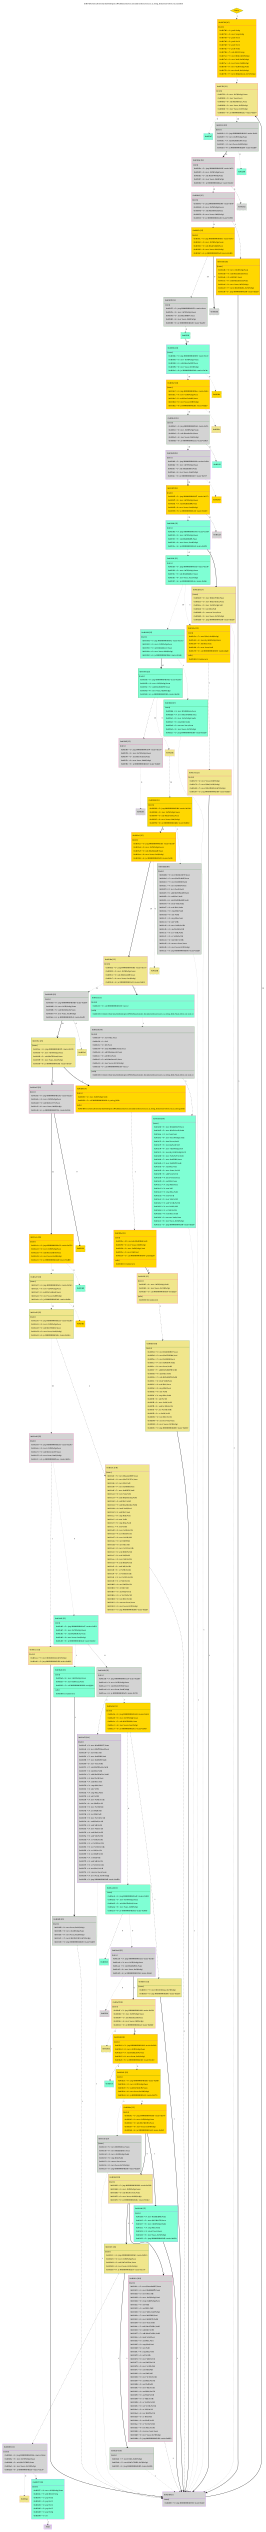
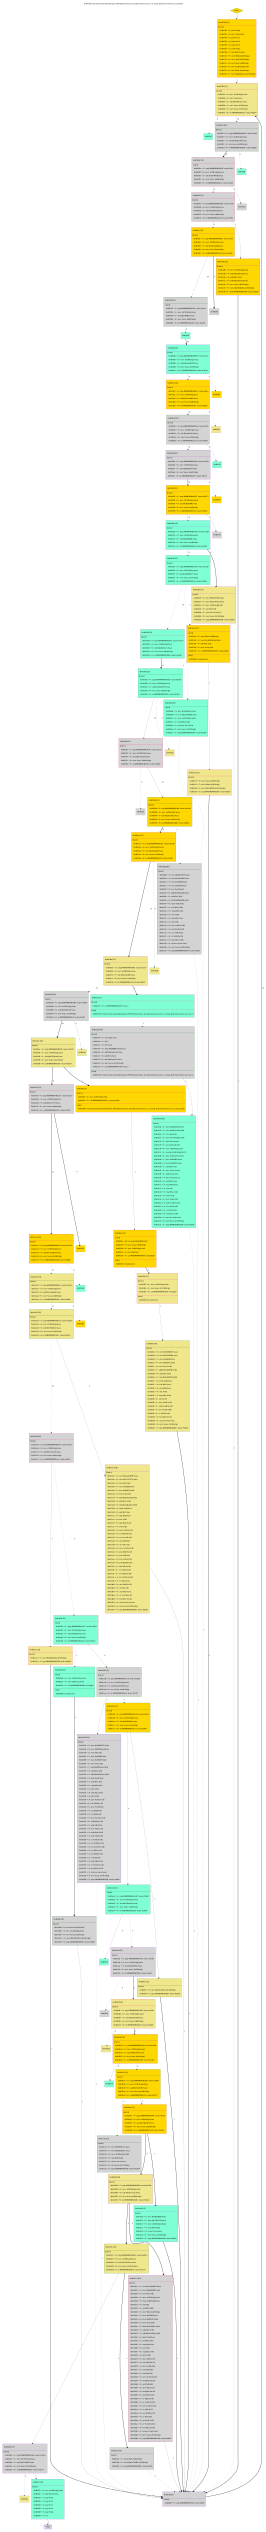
(170, 776) -> (155, 782)
